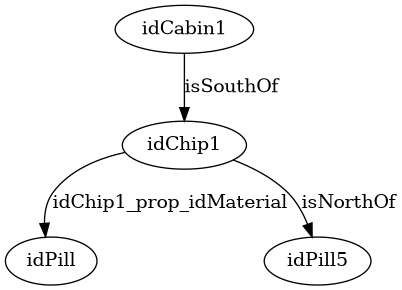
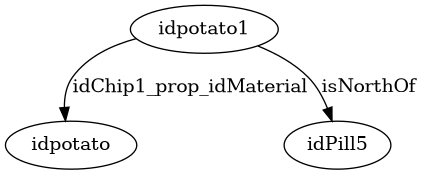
(184, 29) -> none
(184, 145) -> (204, 29)
(51, 261) -> (71, 145)
